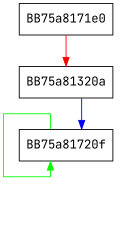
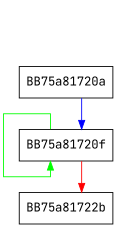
(66, 19) -> none
(66, 82) -> (66, 82)
none -> (66, 208)
